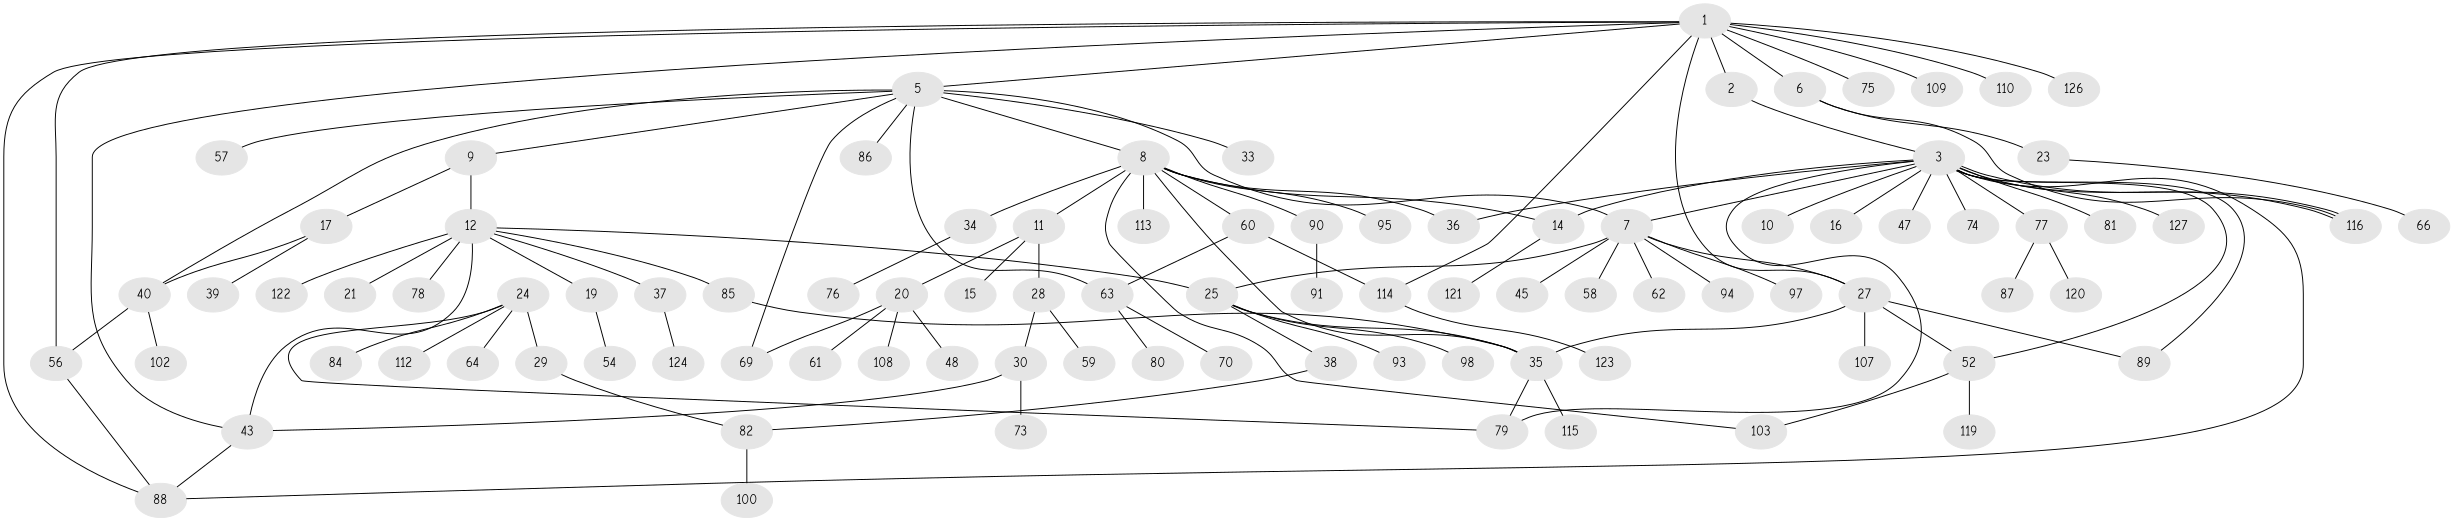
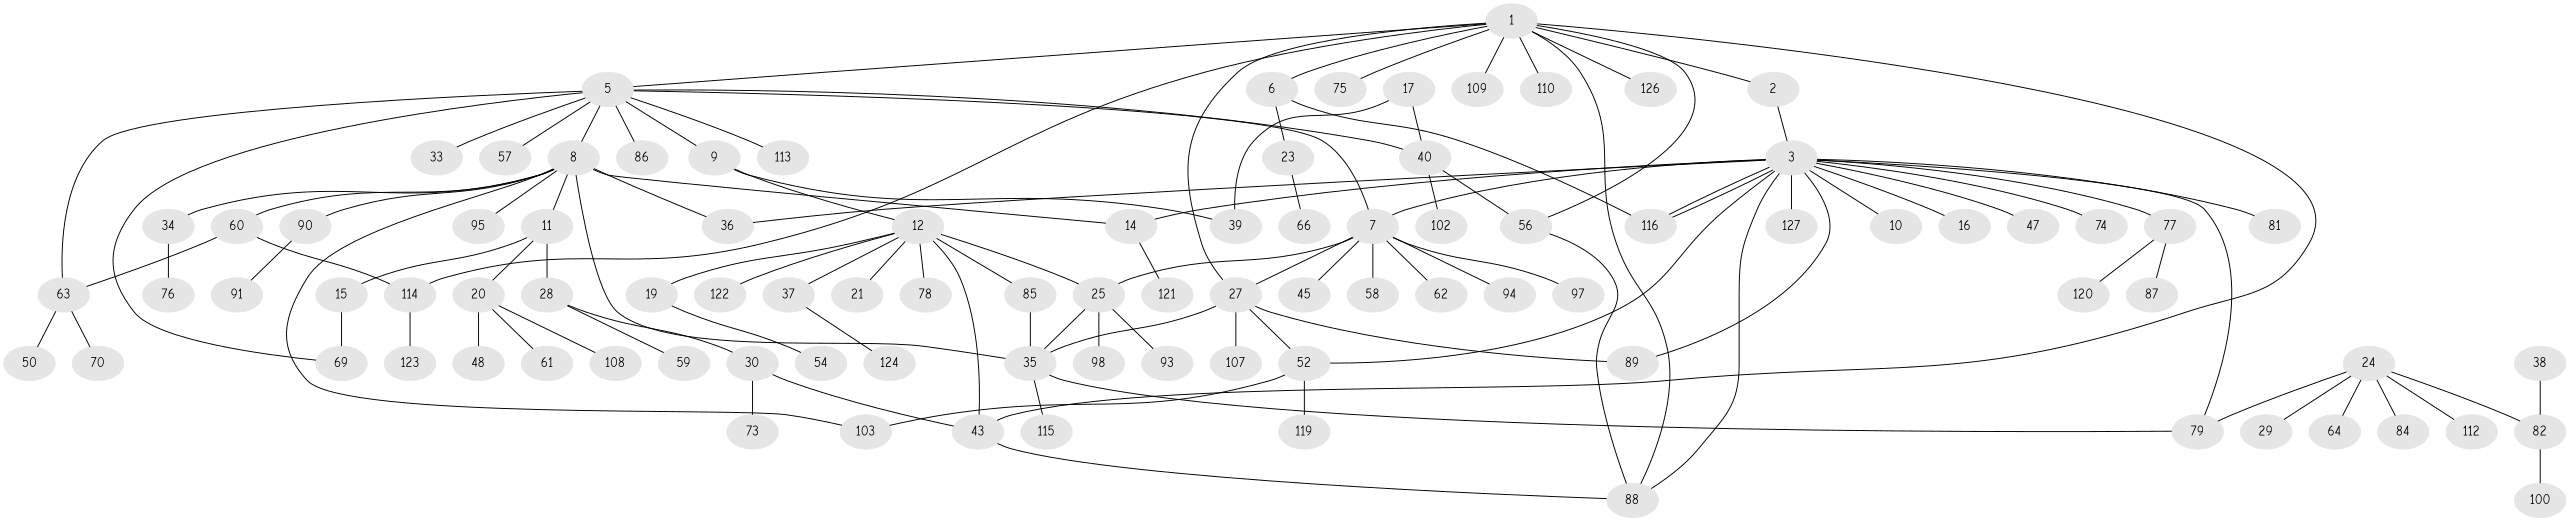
(399, 192) -> (936, 200)
(1144, 192) -> (697, 121)
(824, 329) -> (342, 329)
(1272, 329) -> none
(1158, 363) -> (29, 363)
(645, 404) -> (2456, 395)
